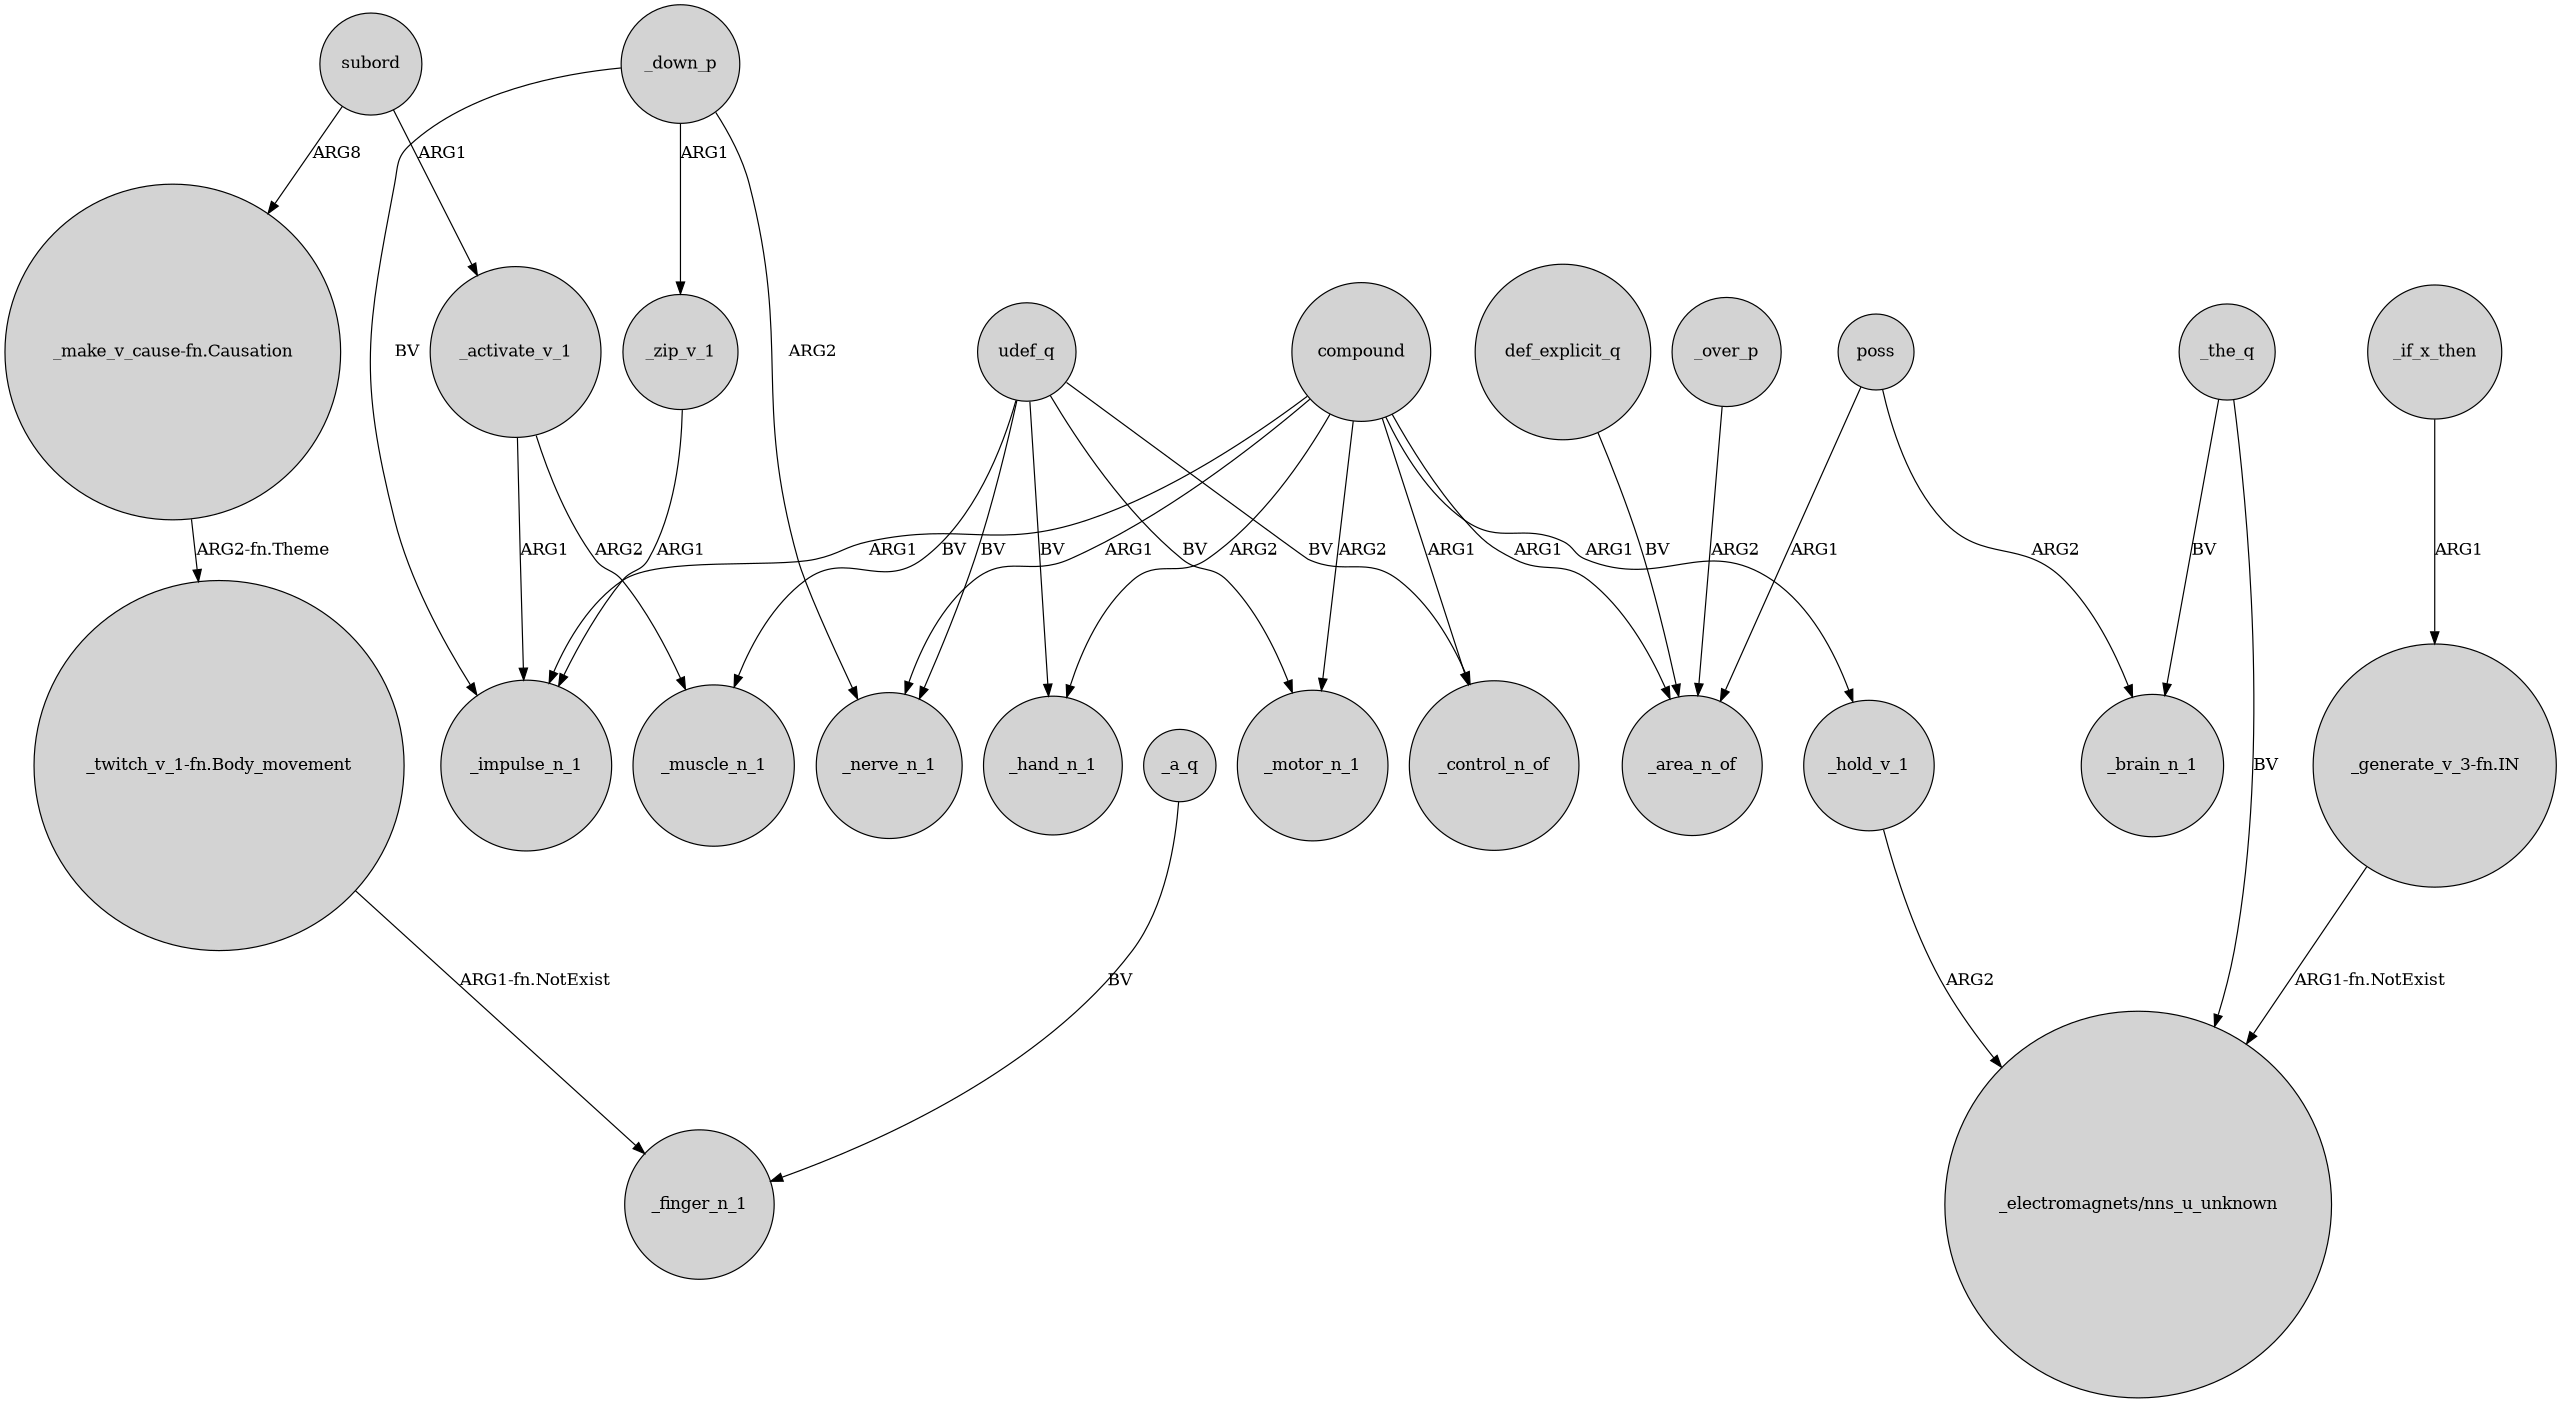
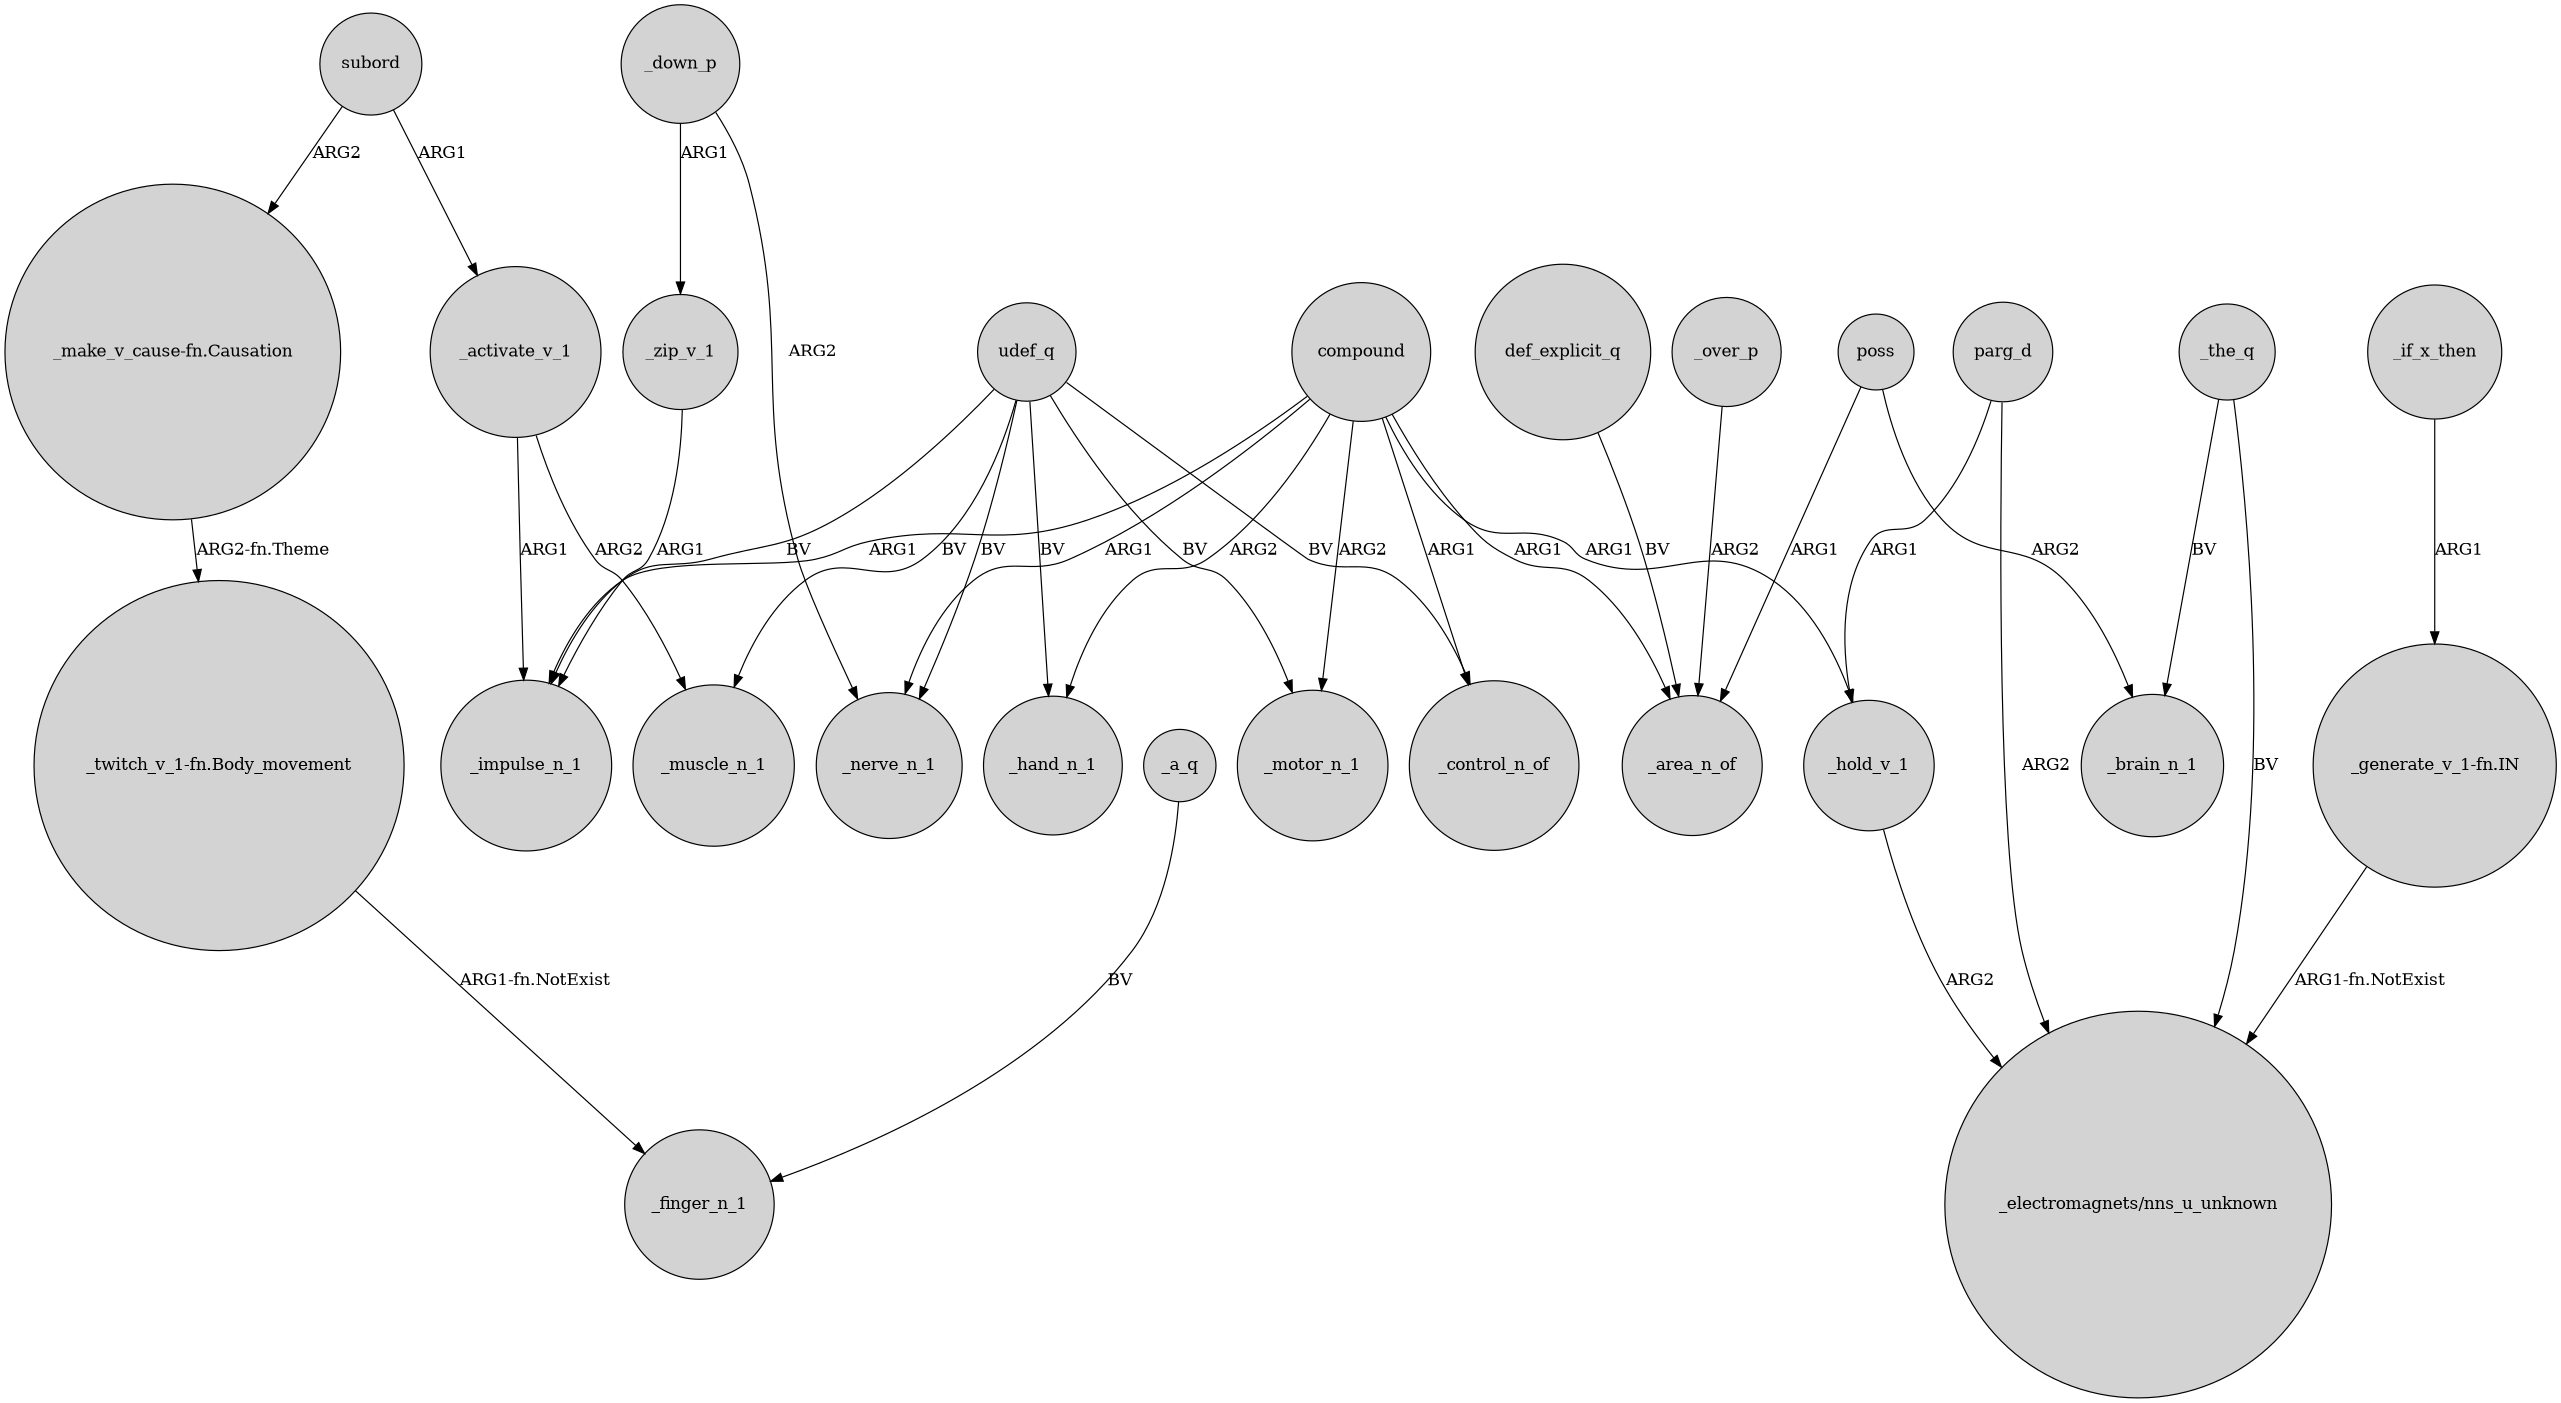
(337, 154) -> (337, 154)
(374, 308) -> (774, 544)
none -> (2003, 352)
(2435, 766) -> (2435, 766)
